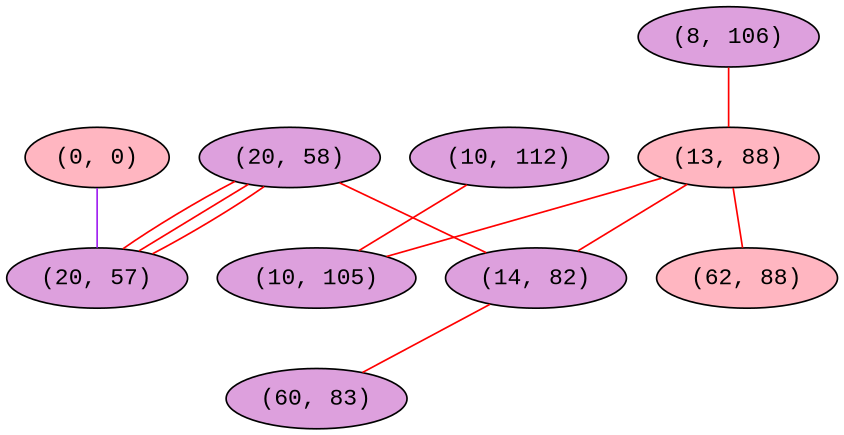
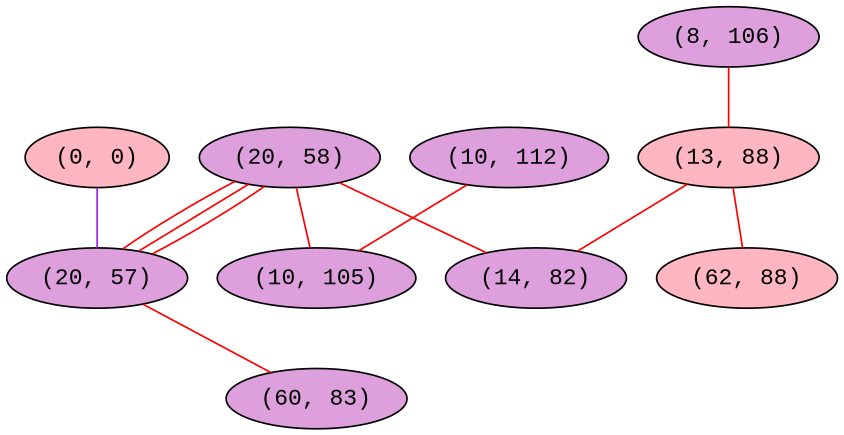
(524, 217) -> (303, 218)
(426, 338) -> (207, 338)
